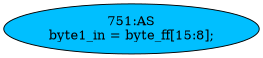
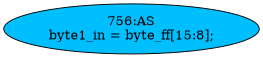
(131, 29) -> (131, 29)
